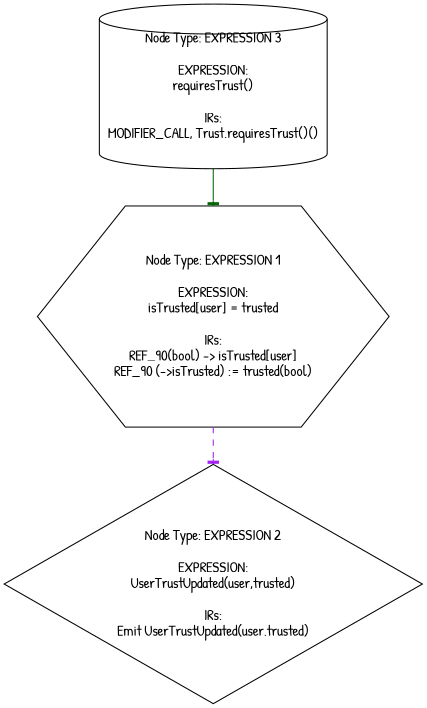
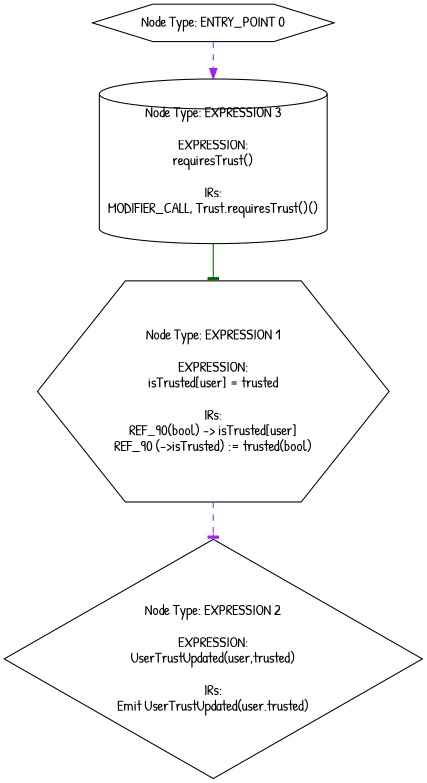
none -> (213, 23)
